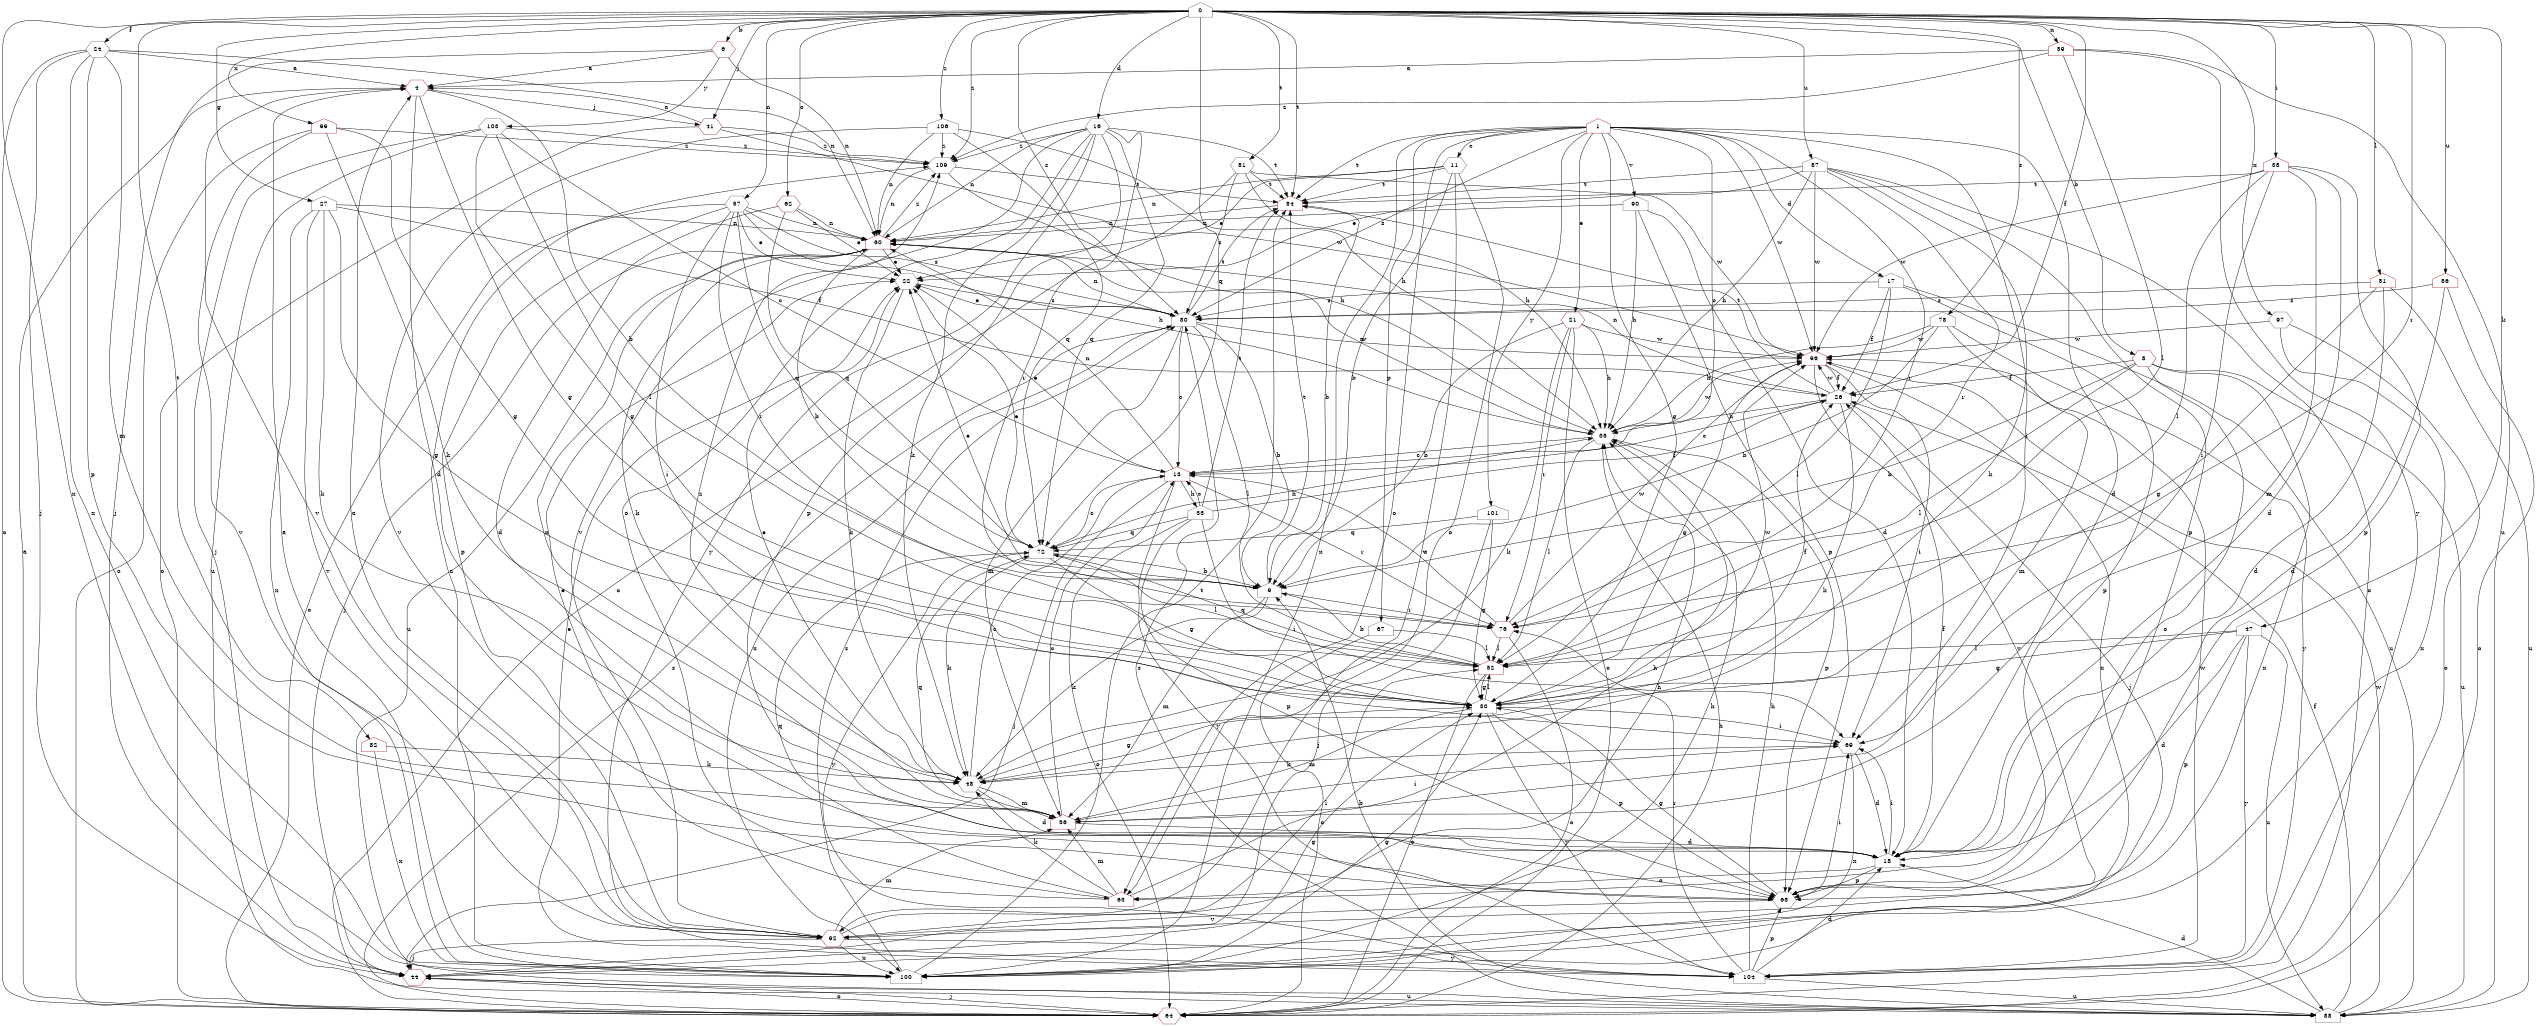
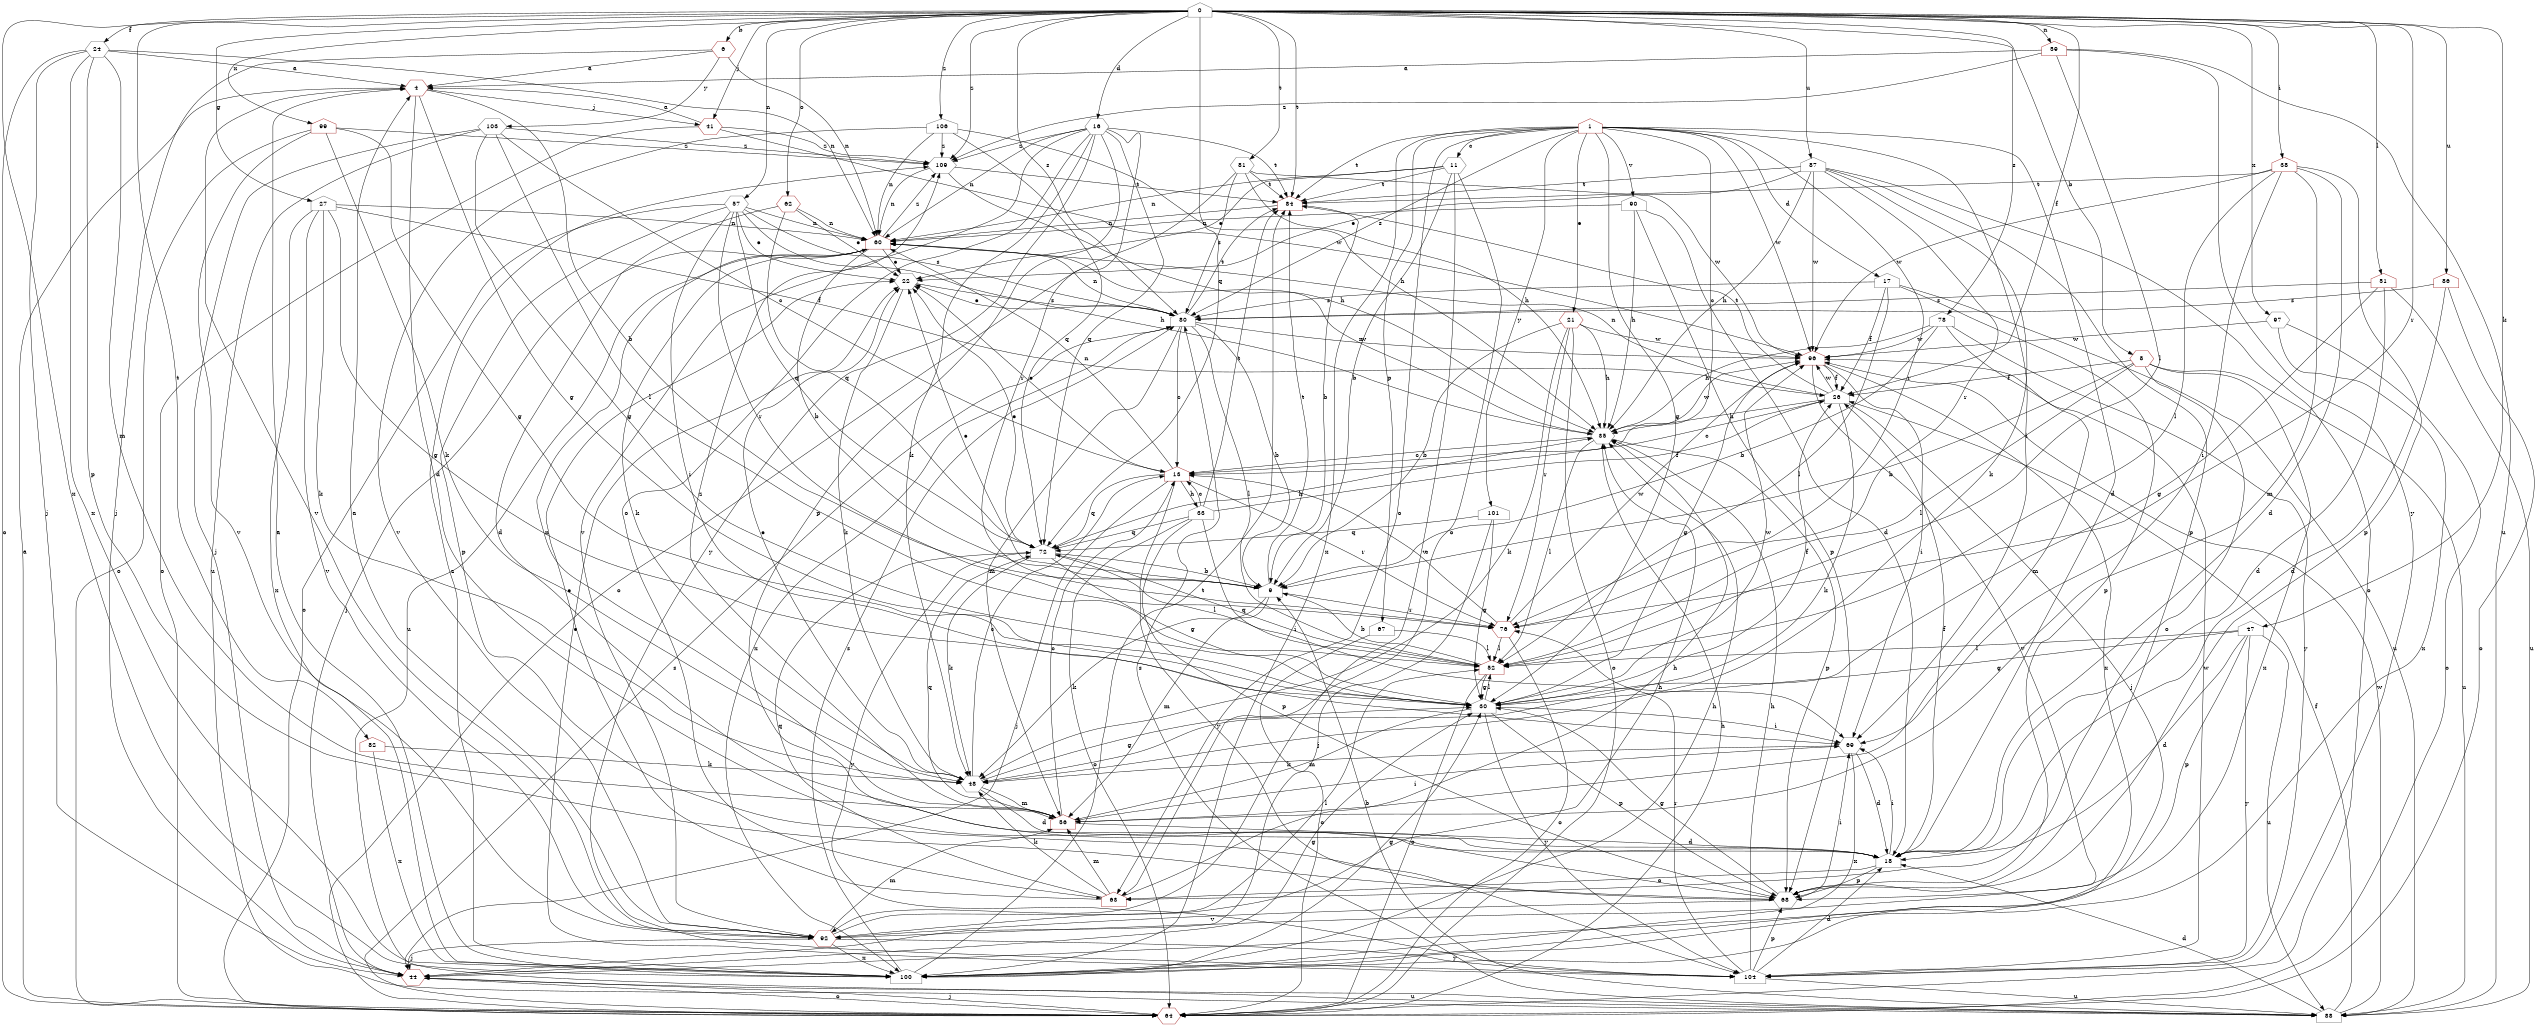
(1092, 513) -> (1093, 513)
